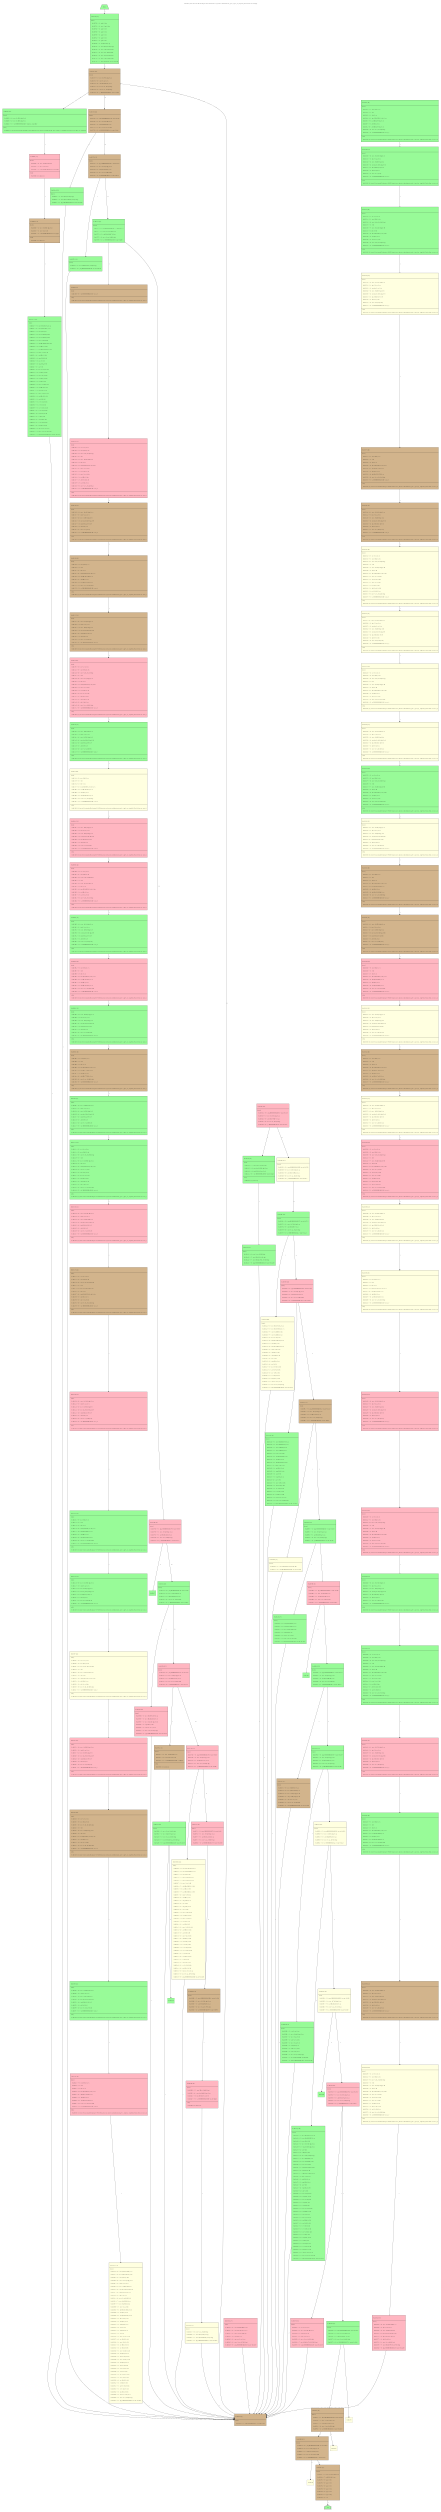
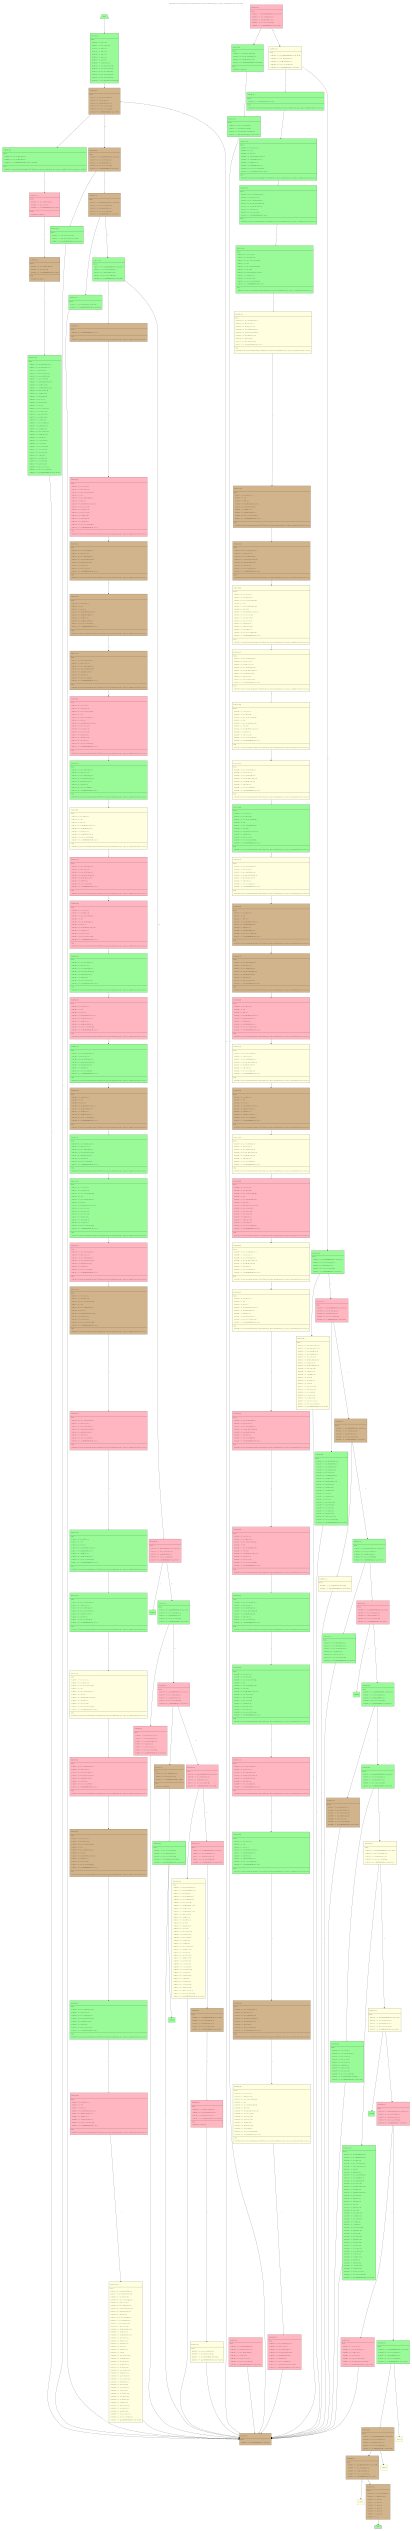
none -> (285, 101)
